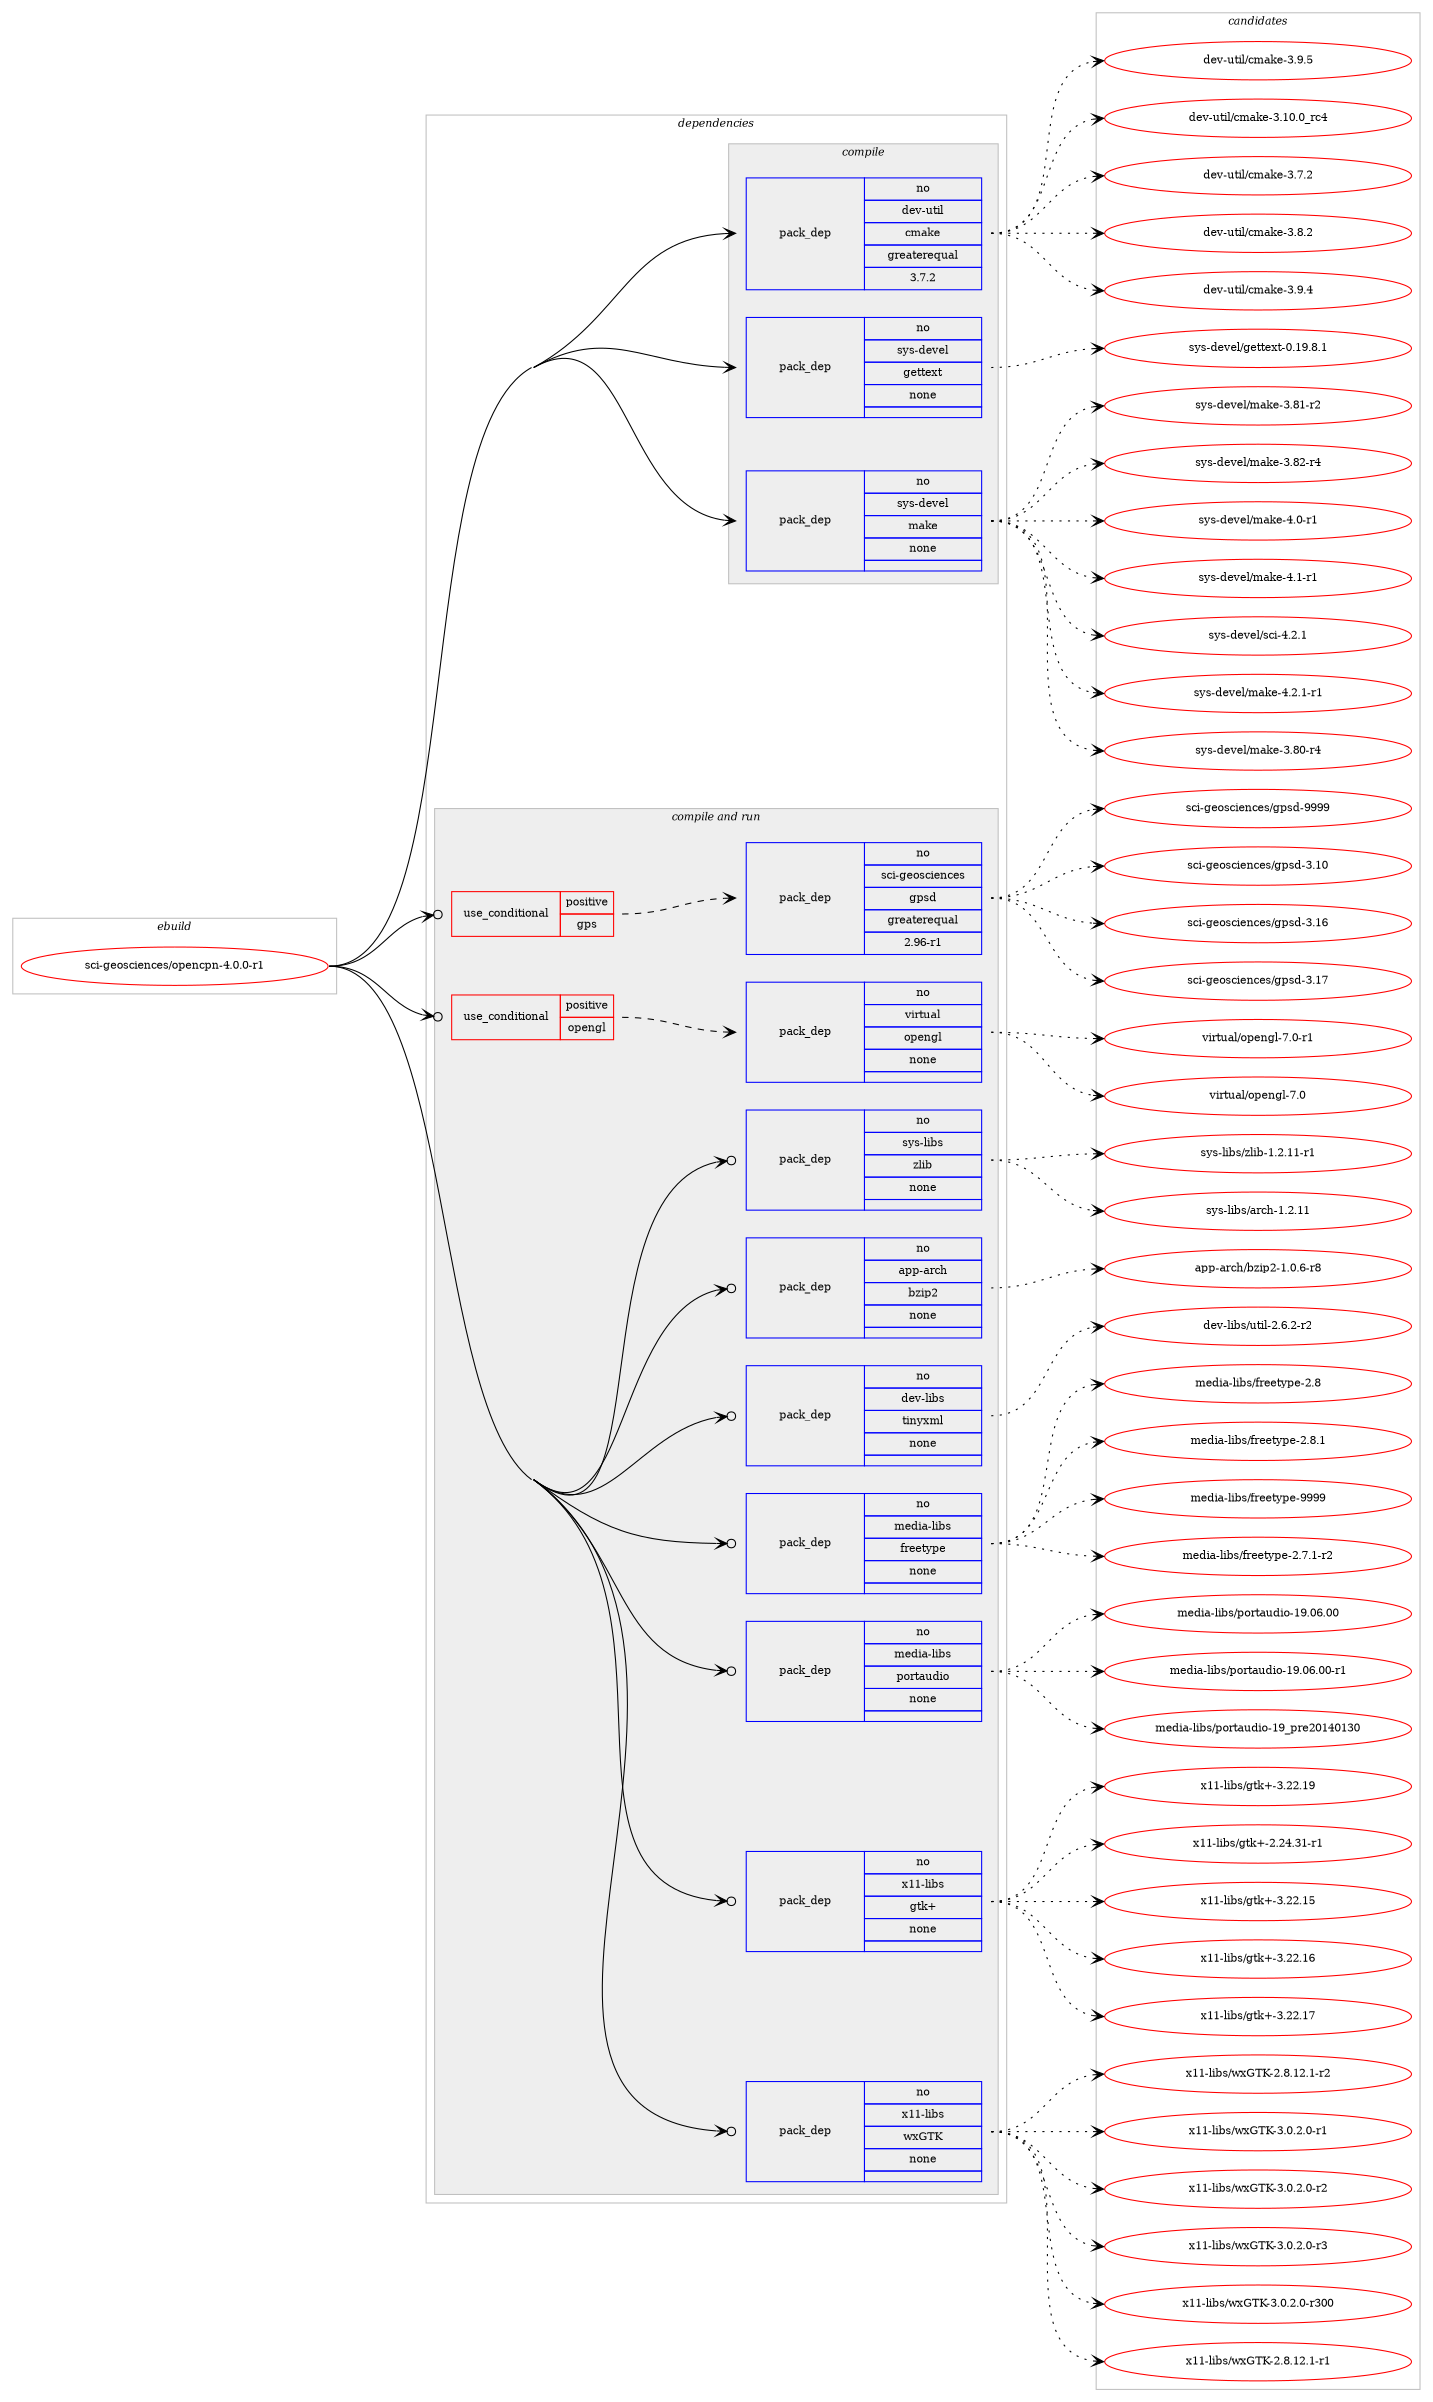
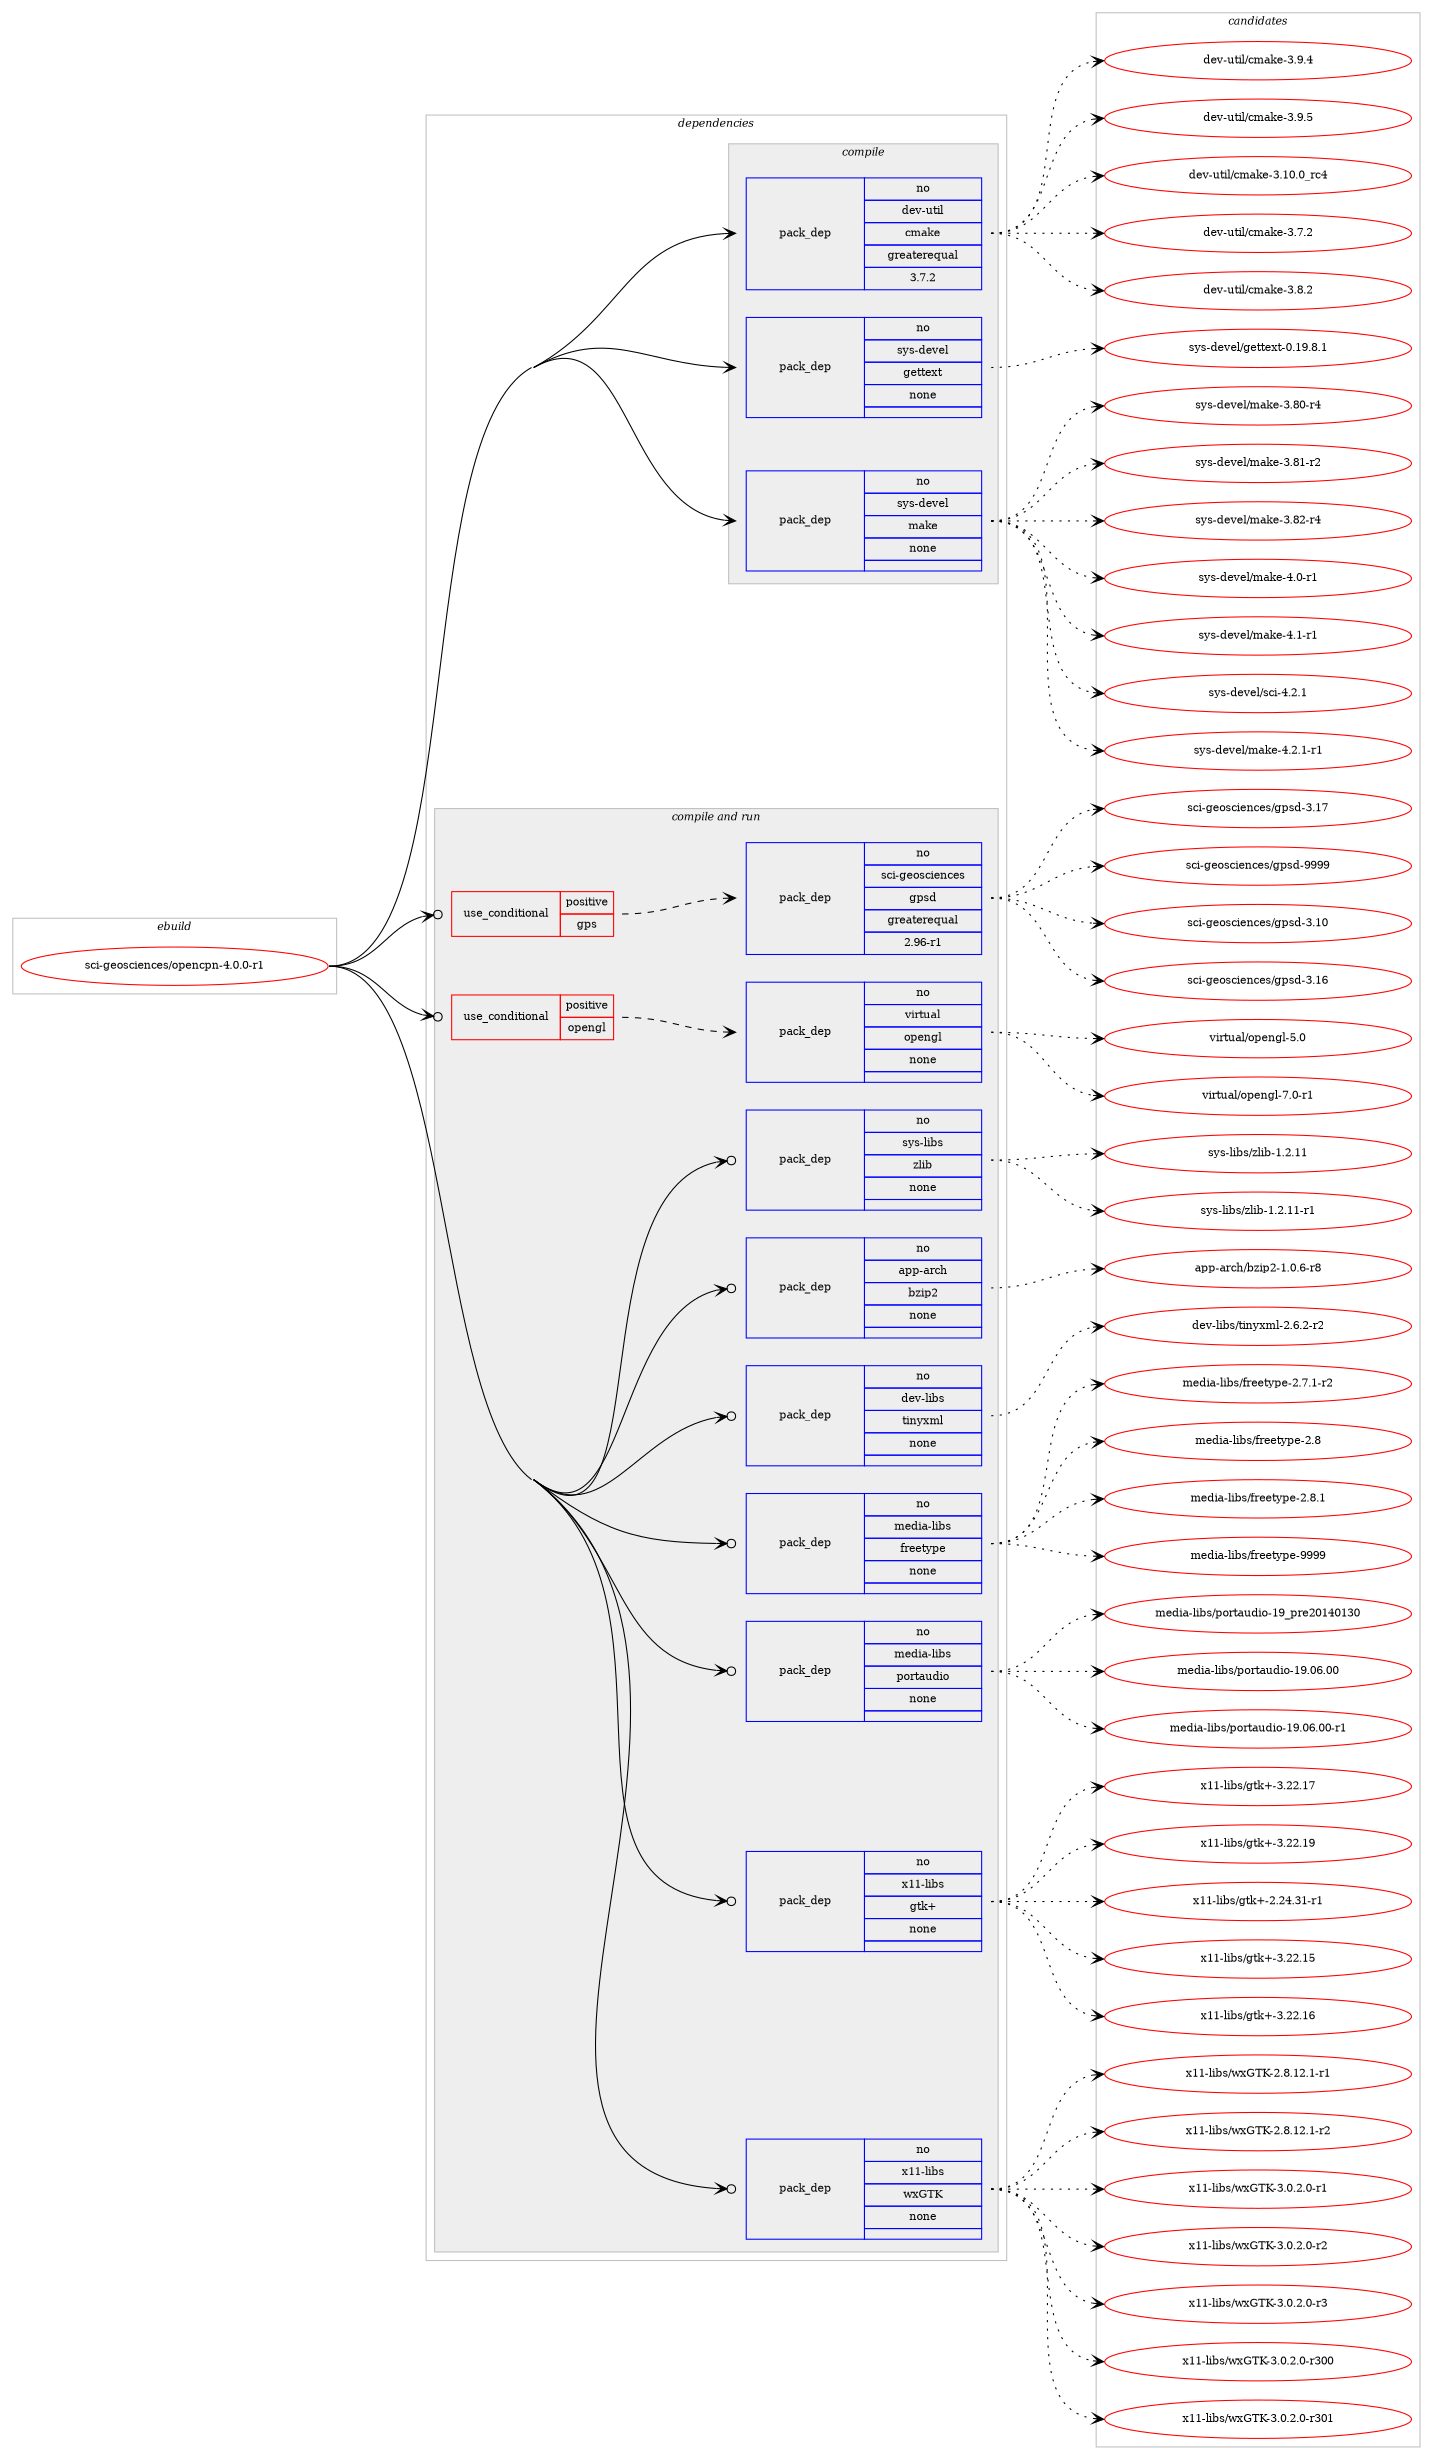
(1258, 1096) -> (1258, 1039)
(1258, 1211) -> (1258, 1154)
(1258, 1326) -> (1258, 1326)
none -> (1258, 2419)
